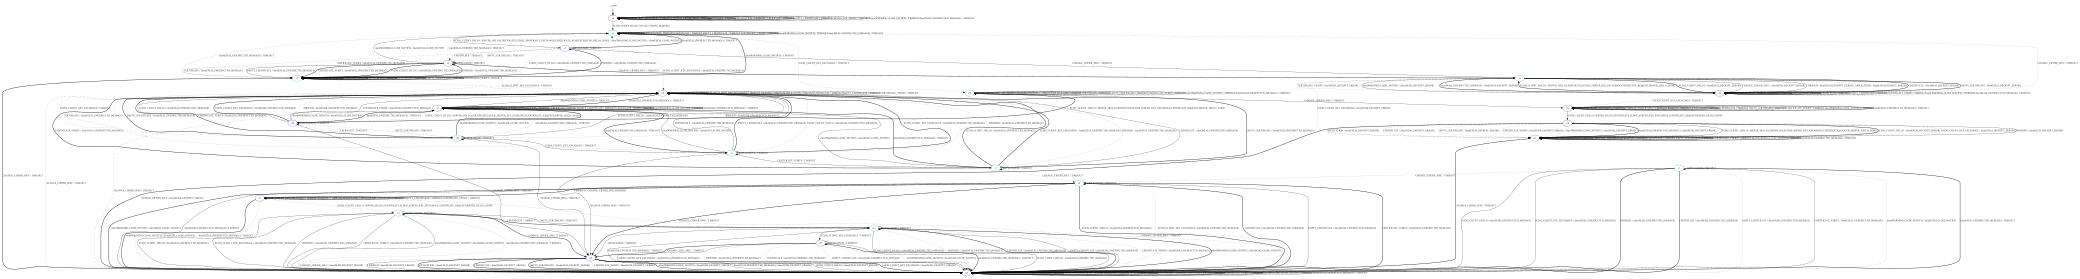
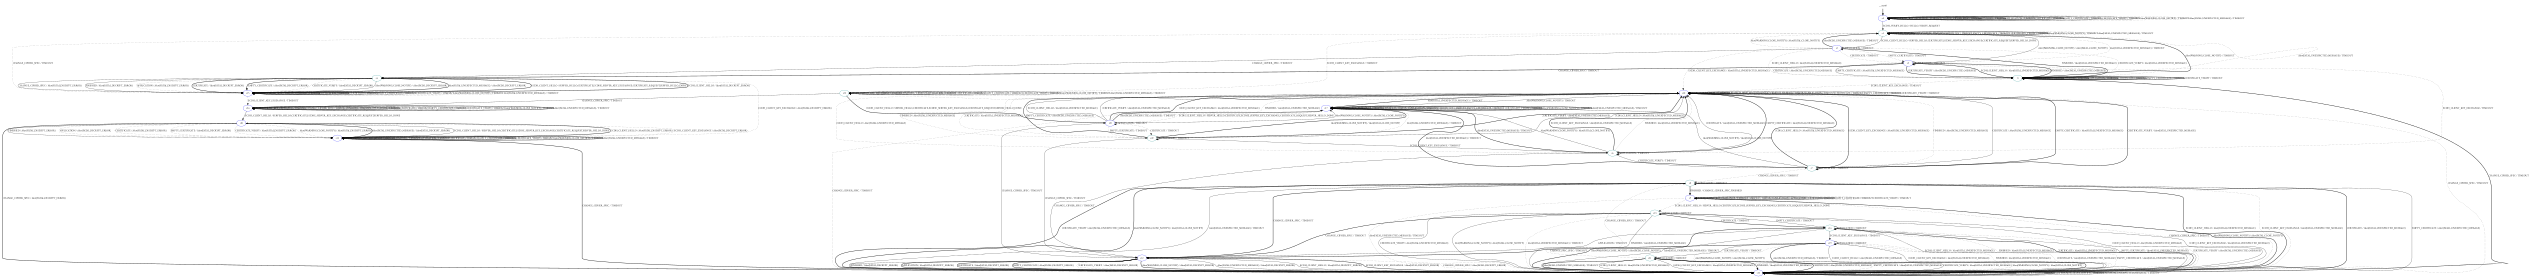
none -> (1740, 246)
